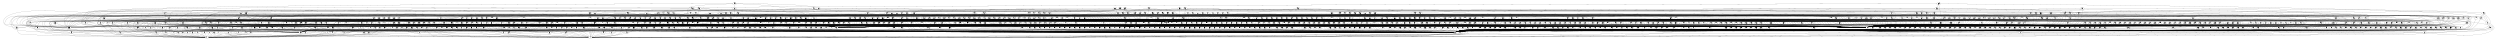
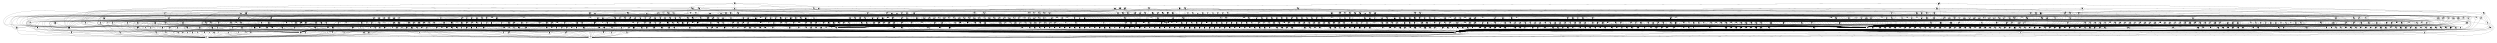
(2051, 13) -> none
